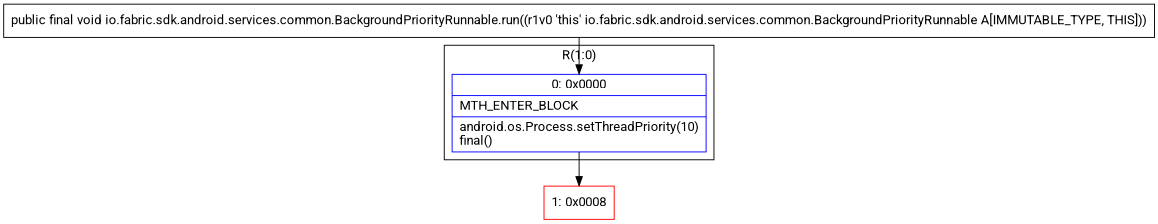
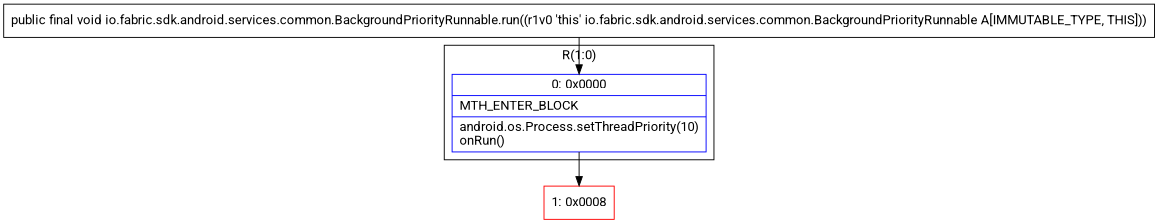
(476, 141) -> (482, 141)
